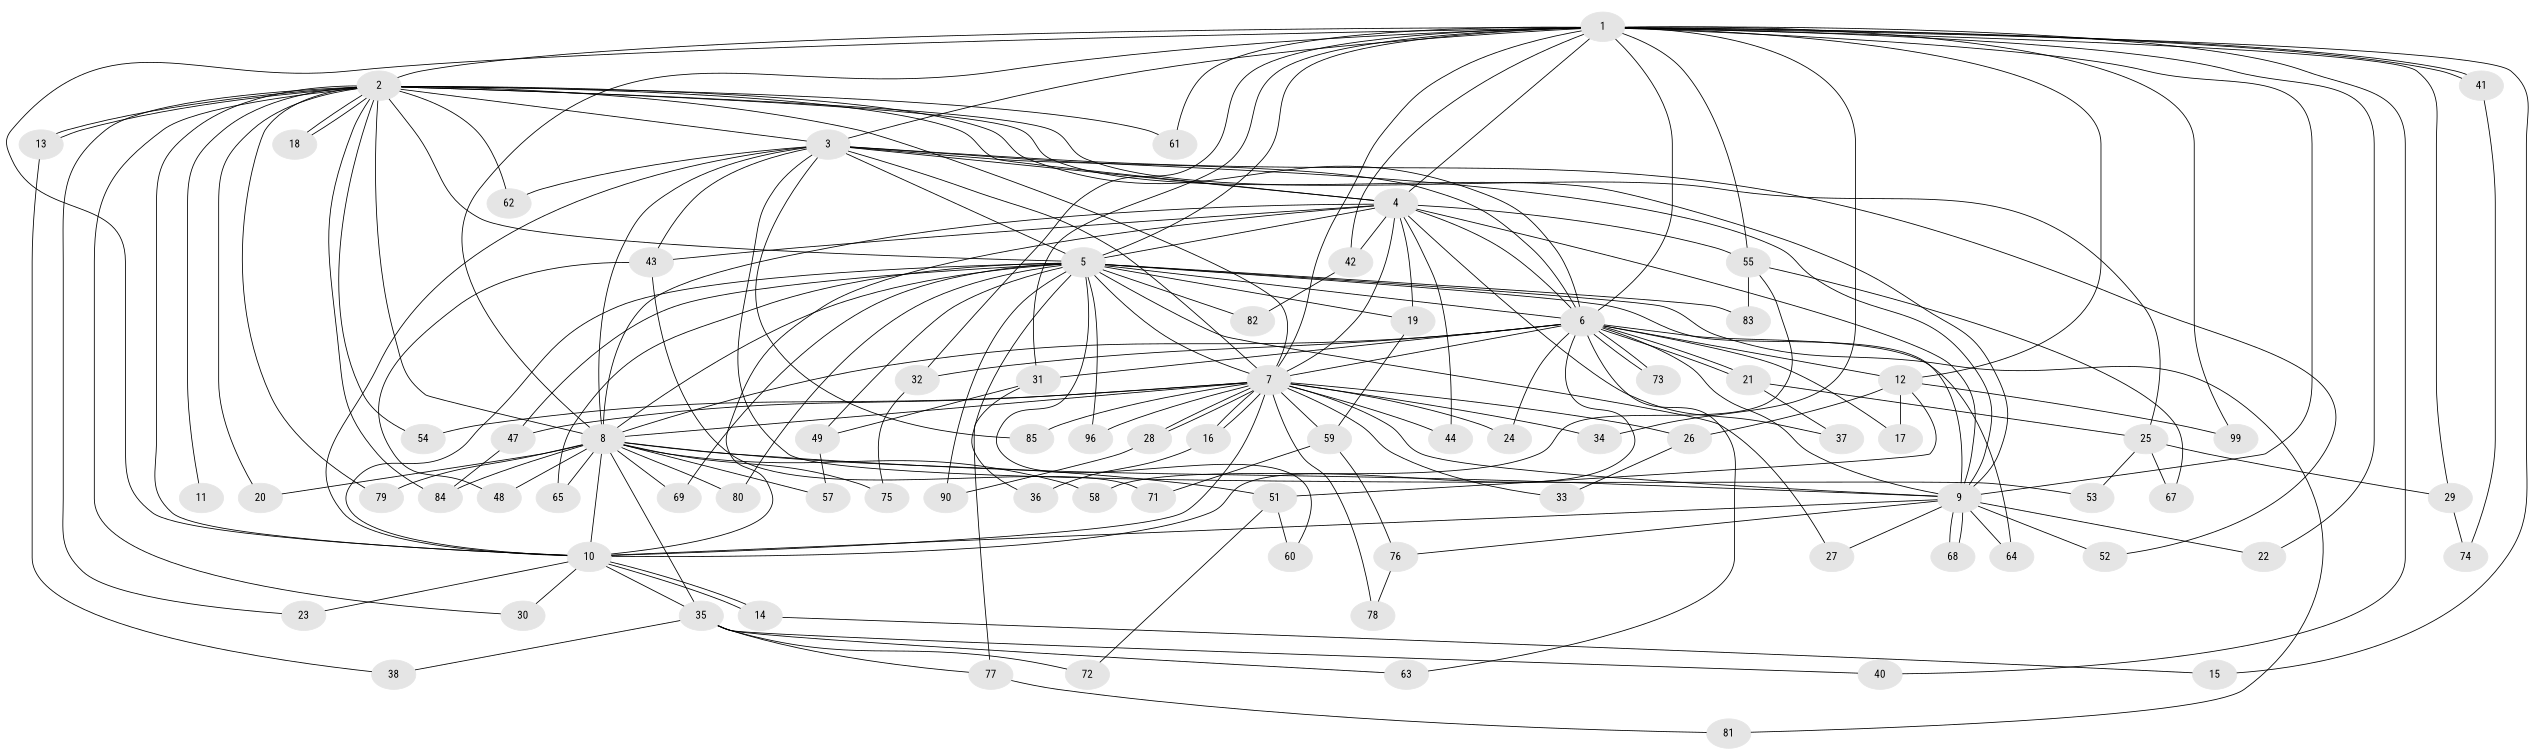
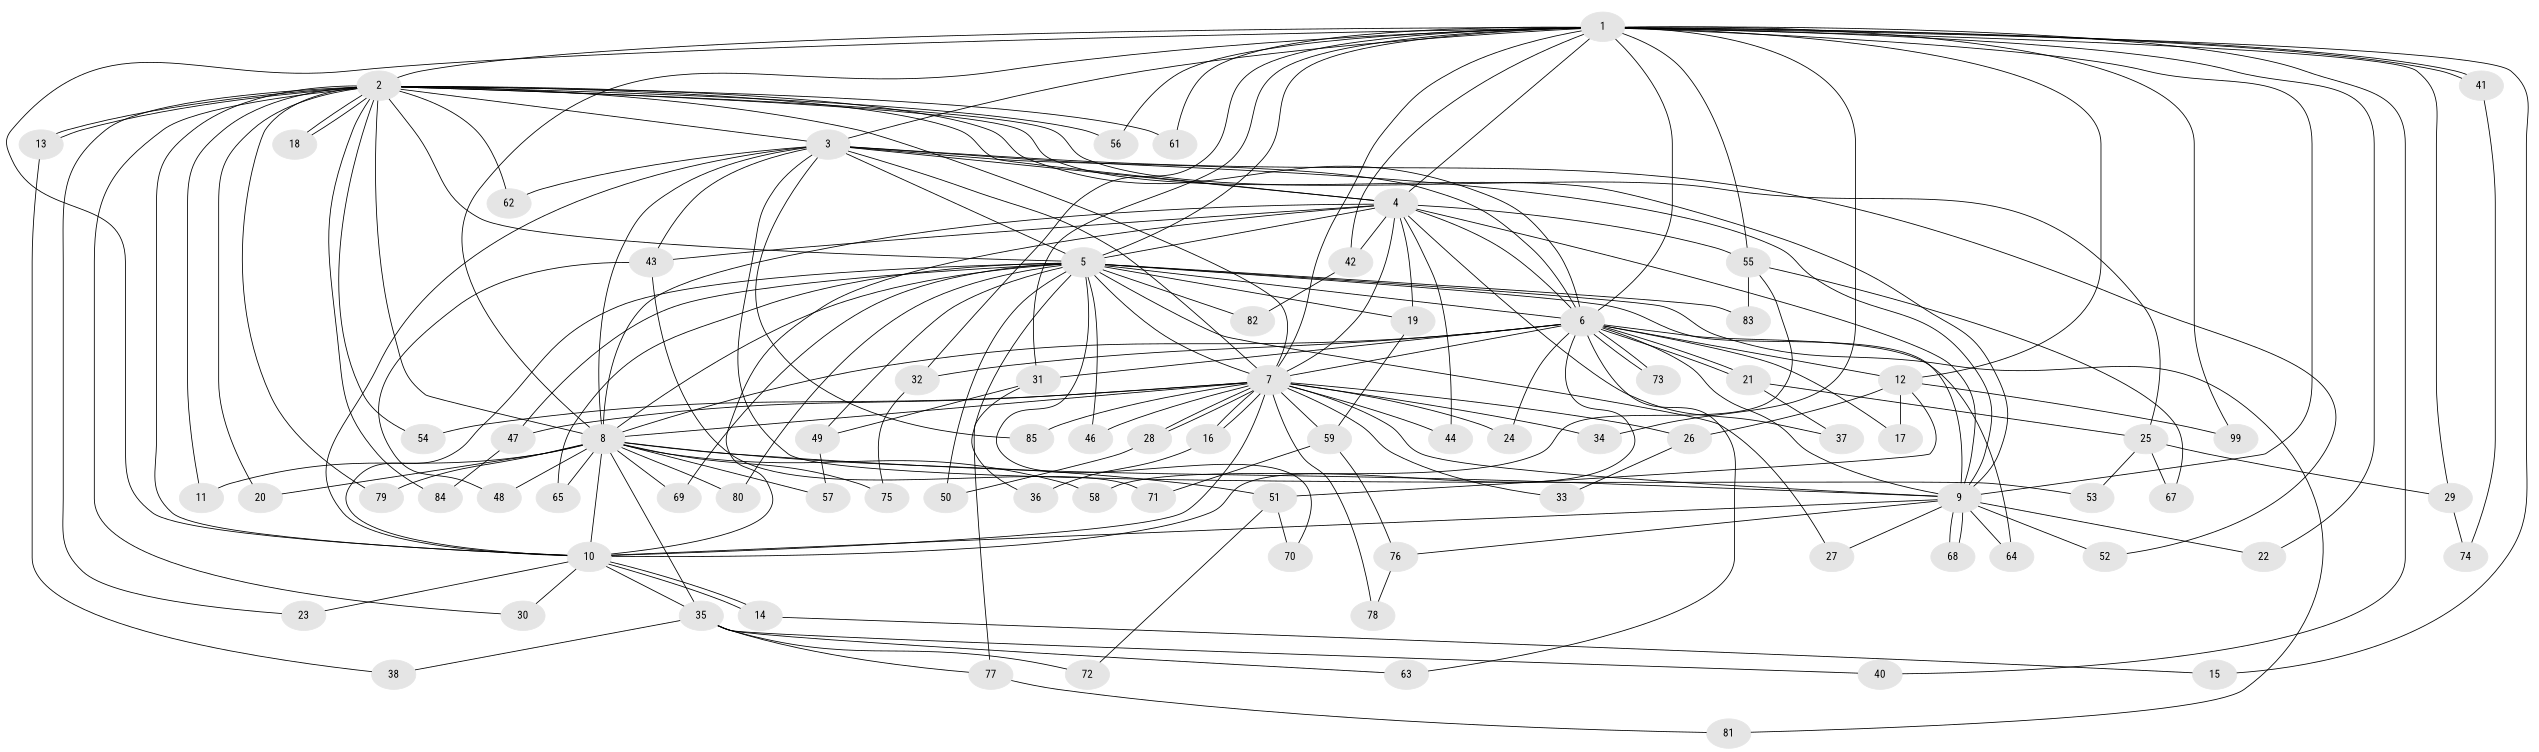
none -> (1116, 145)
(1091, 439) -> (1091, 439)
(520, 465) -> (363, 463)
(946, 498) -> (946, 498)
(1290, 557) -> (1290, 557)
